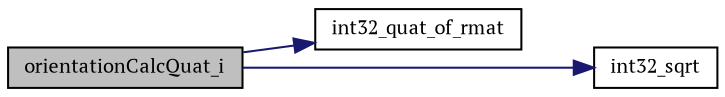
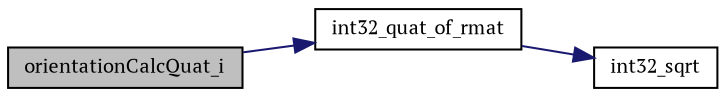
(408, 68) -> (548, 50)
